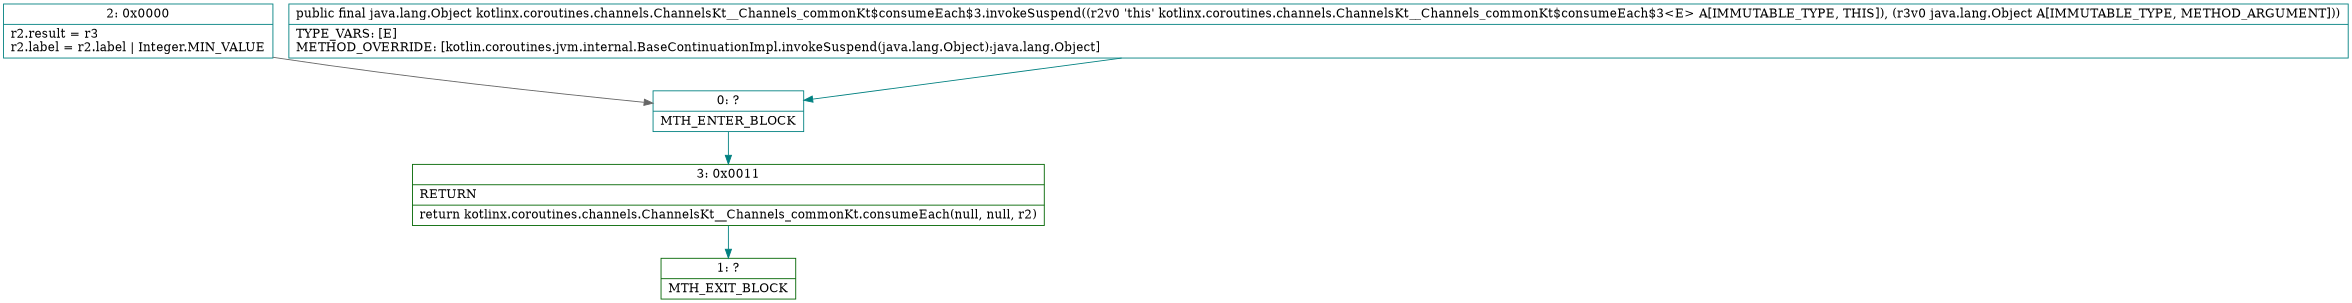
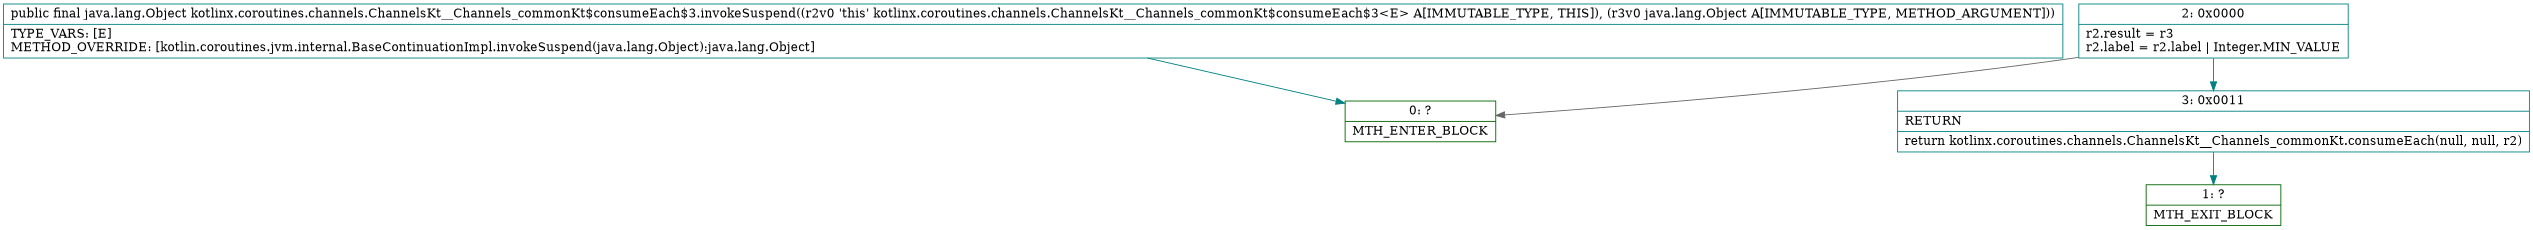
(728, 111) -> (1420, 121)
(728, 144) -> (2214, 70)
(728, 195) -> (2214, 121)
